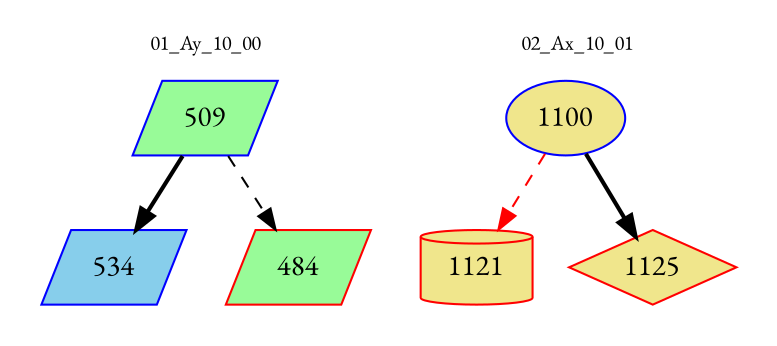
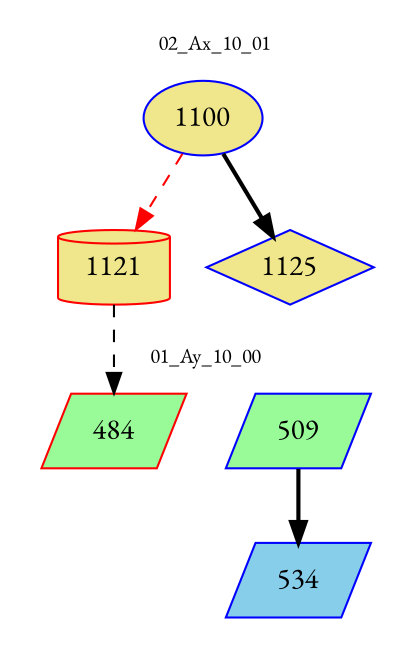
(246, 184) -> (114, 350)
(653, 267) -> (290, 267)
